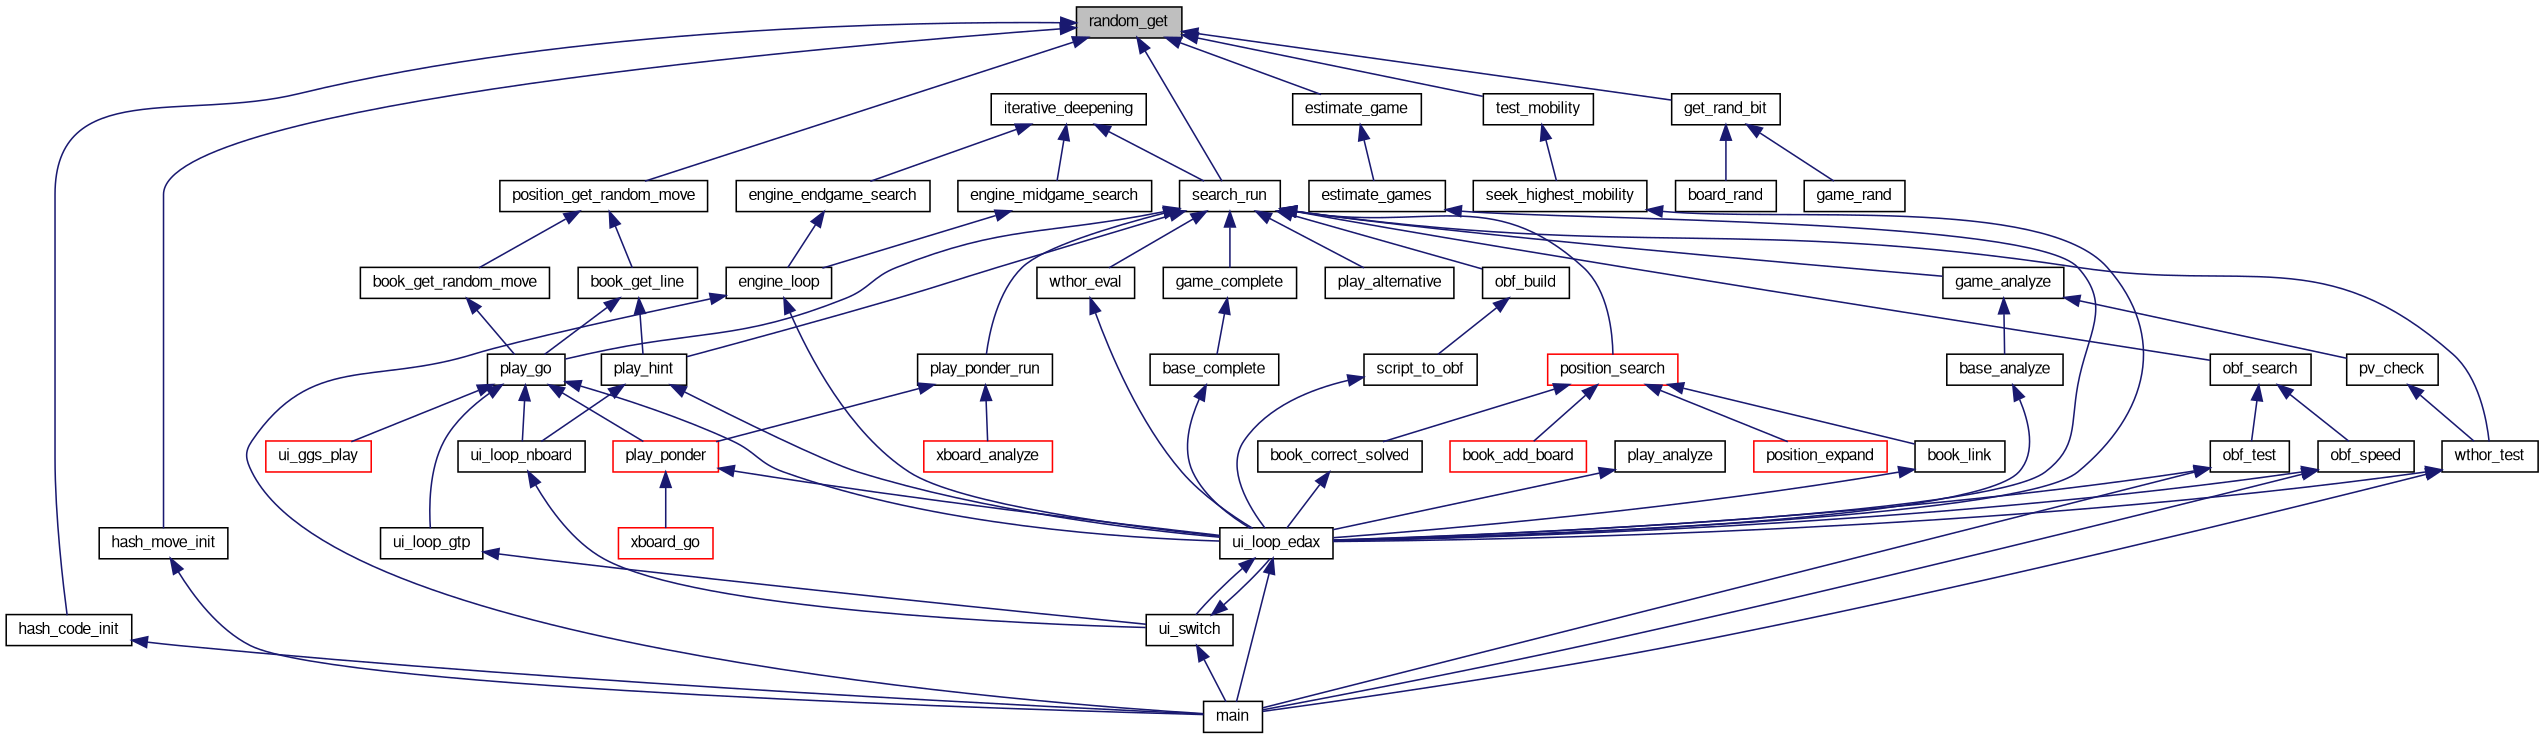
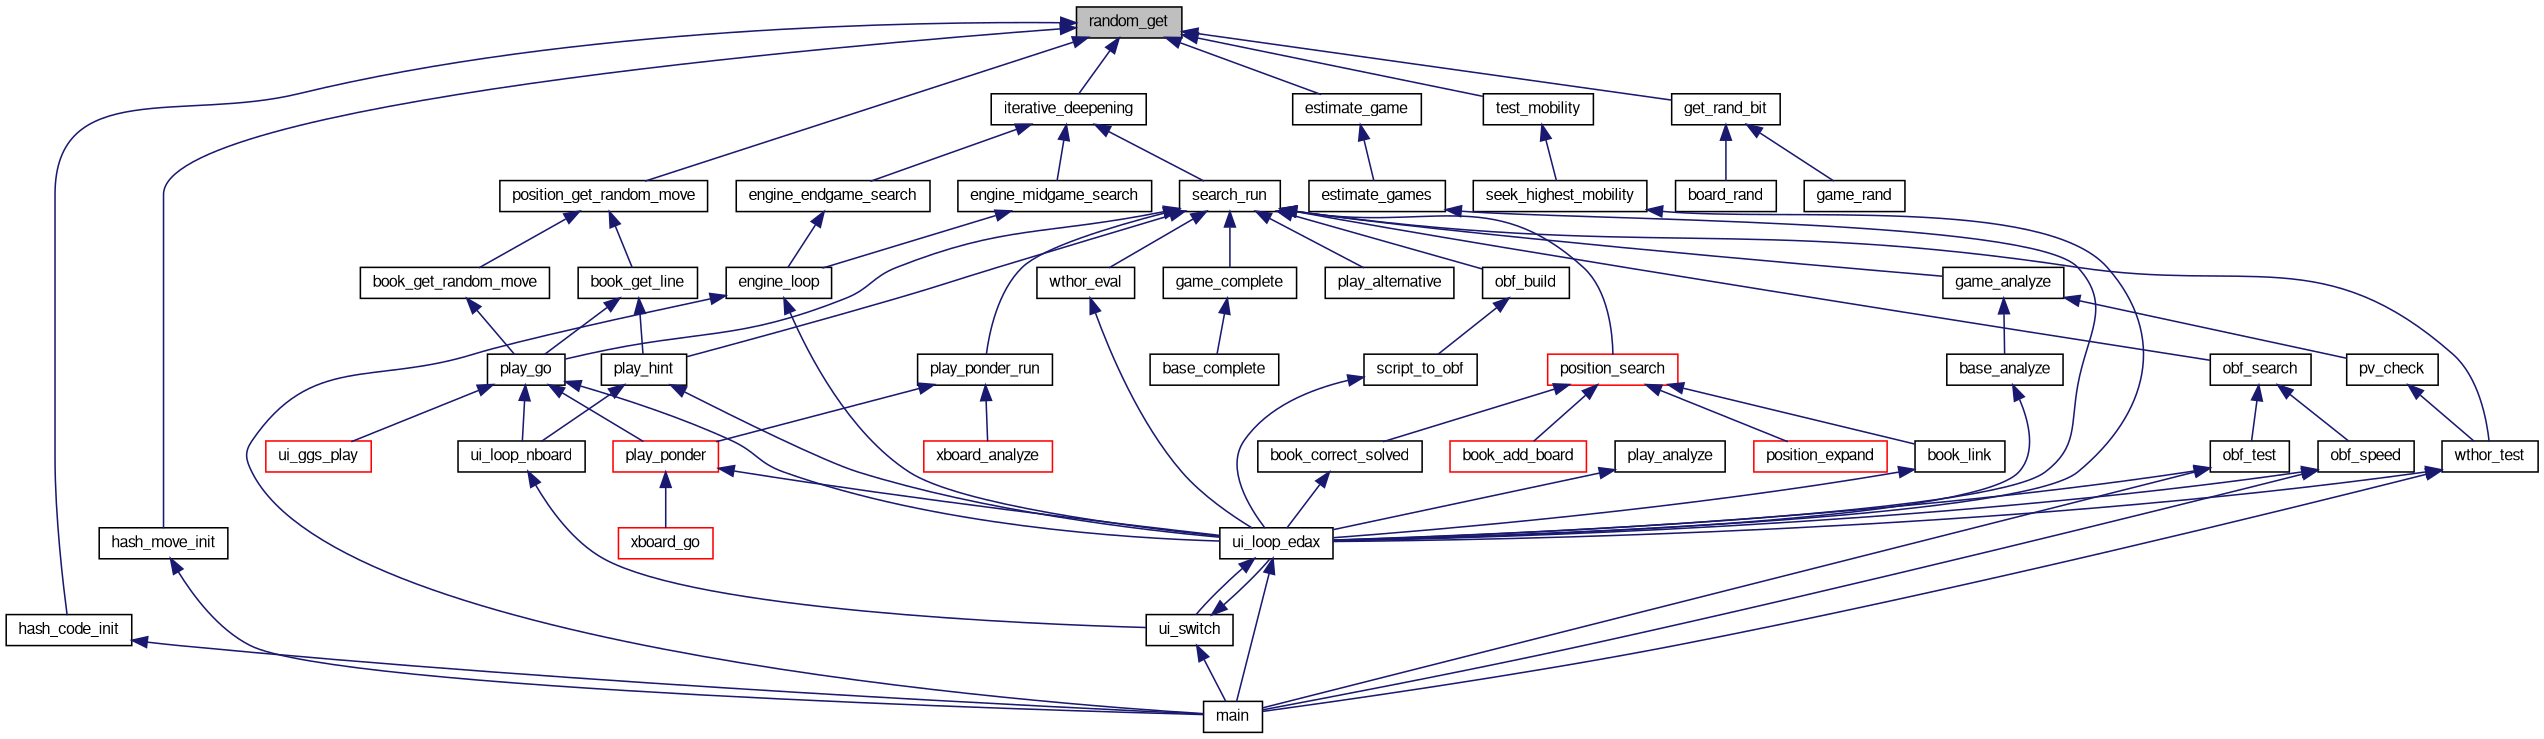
(1184, 116) -> (1094, 72)
(1191, 468) -> none
(432, 543) -> none
